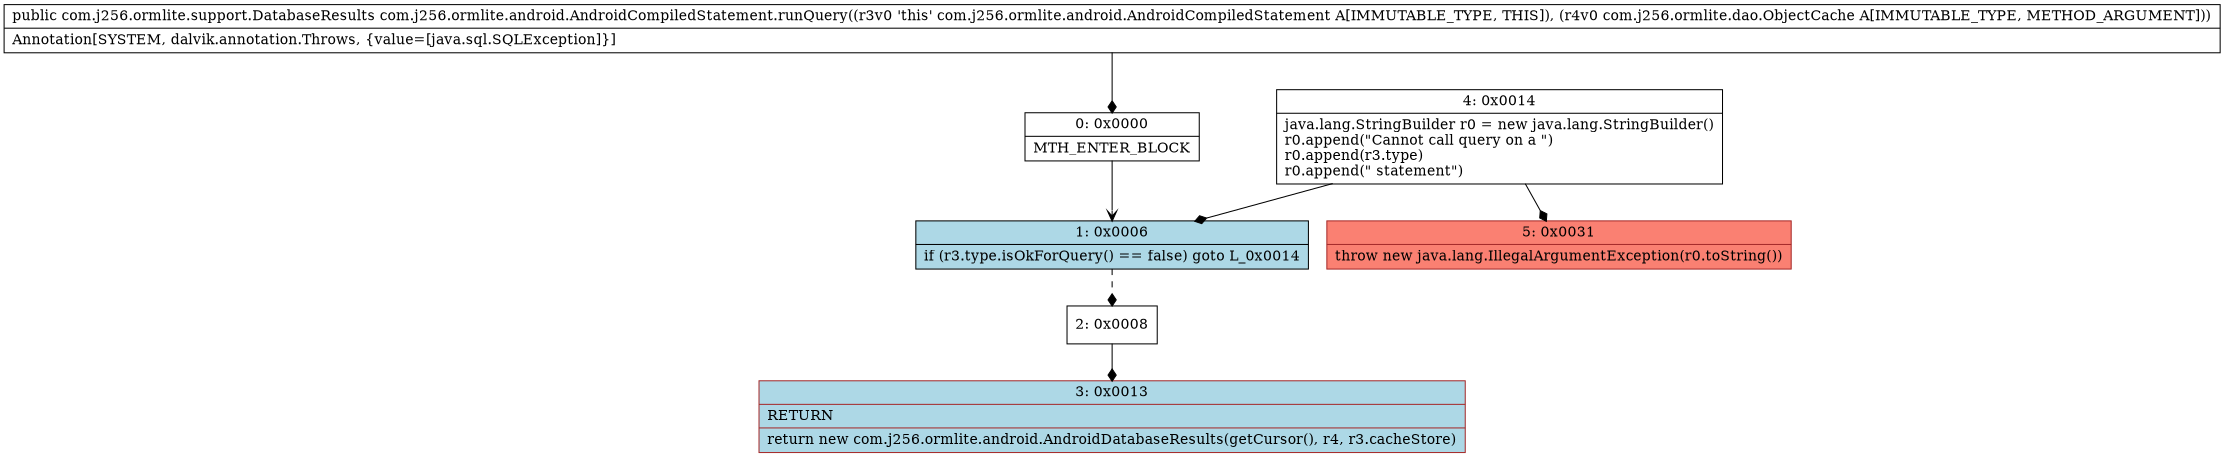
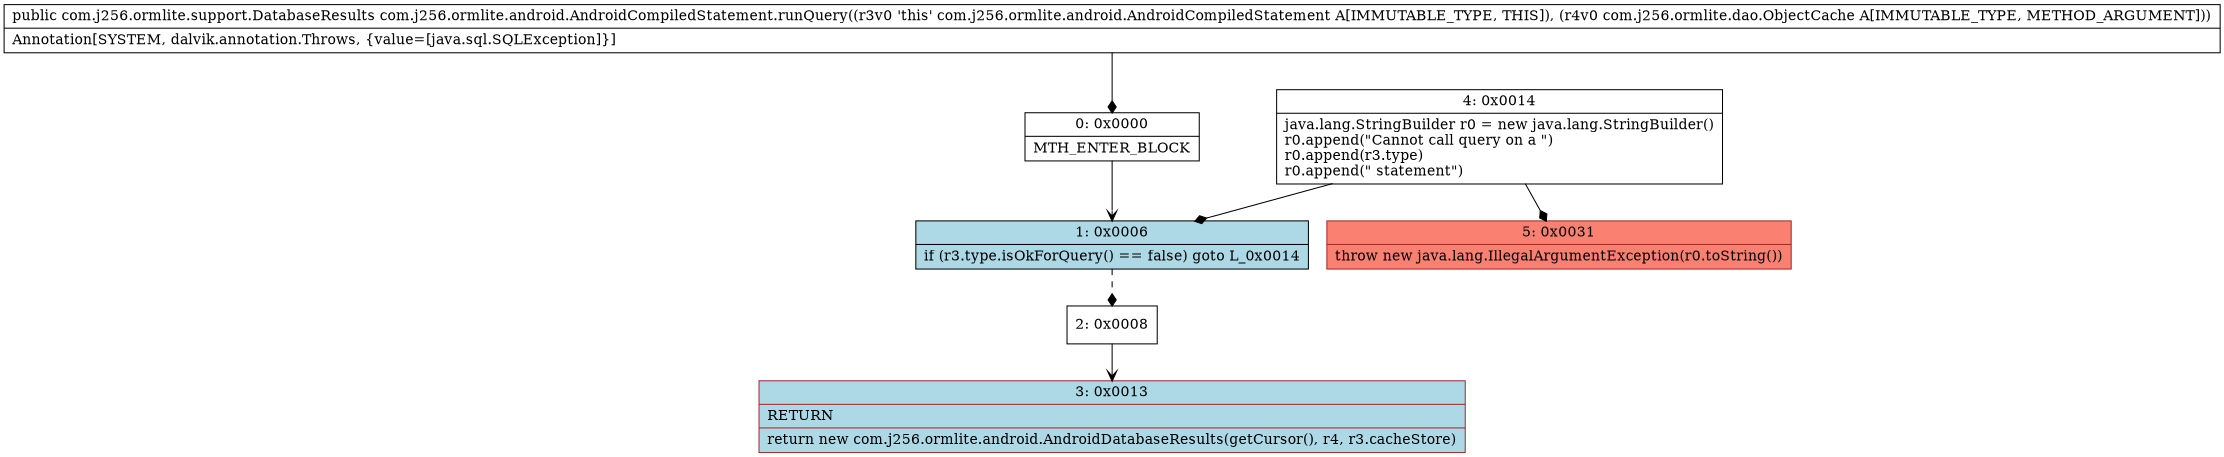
(1112, 357) -> (1112, 357)
